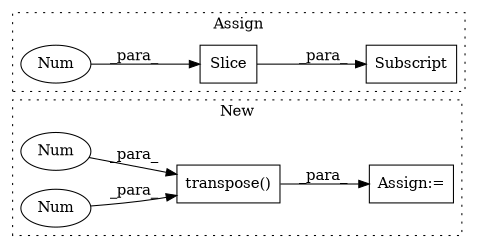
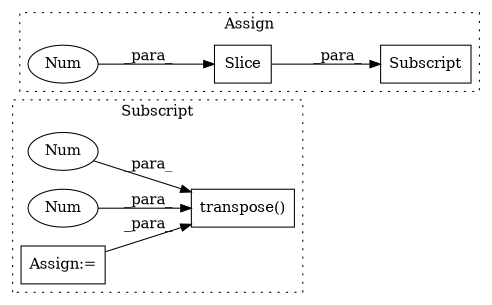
(237, 112) -> (158, 112)
(320, 184) -> (143, 240)
